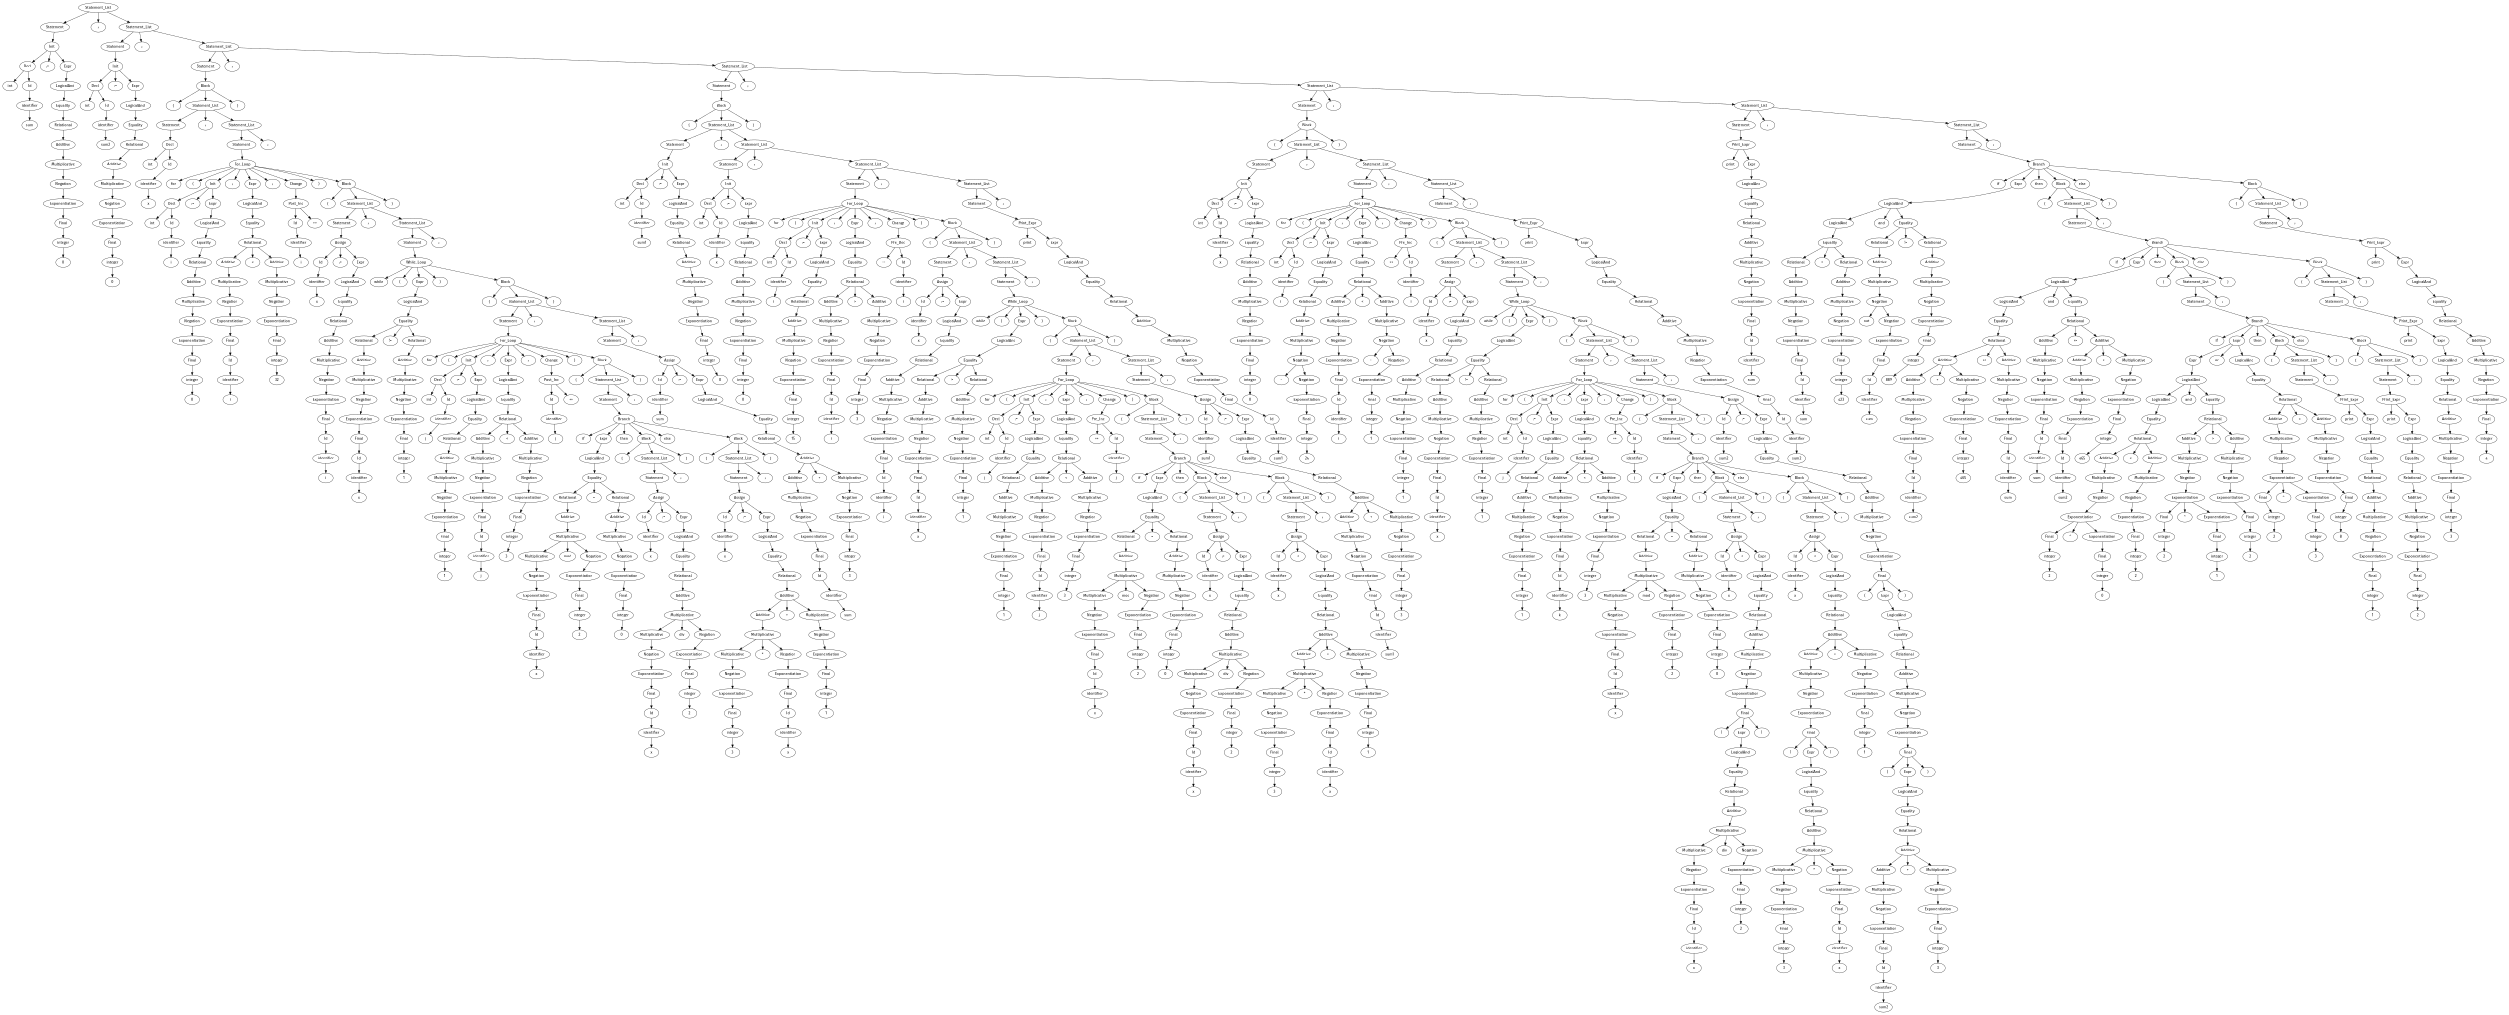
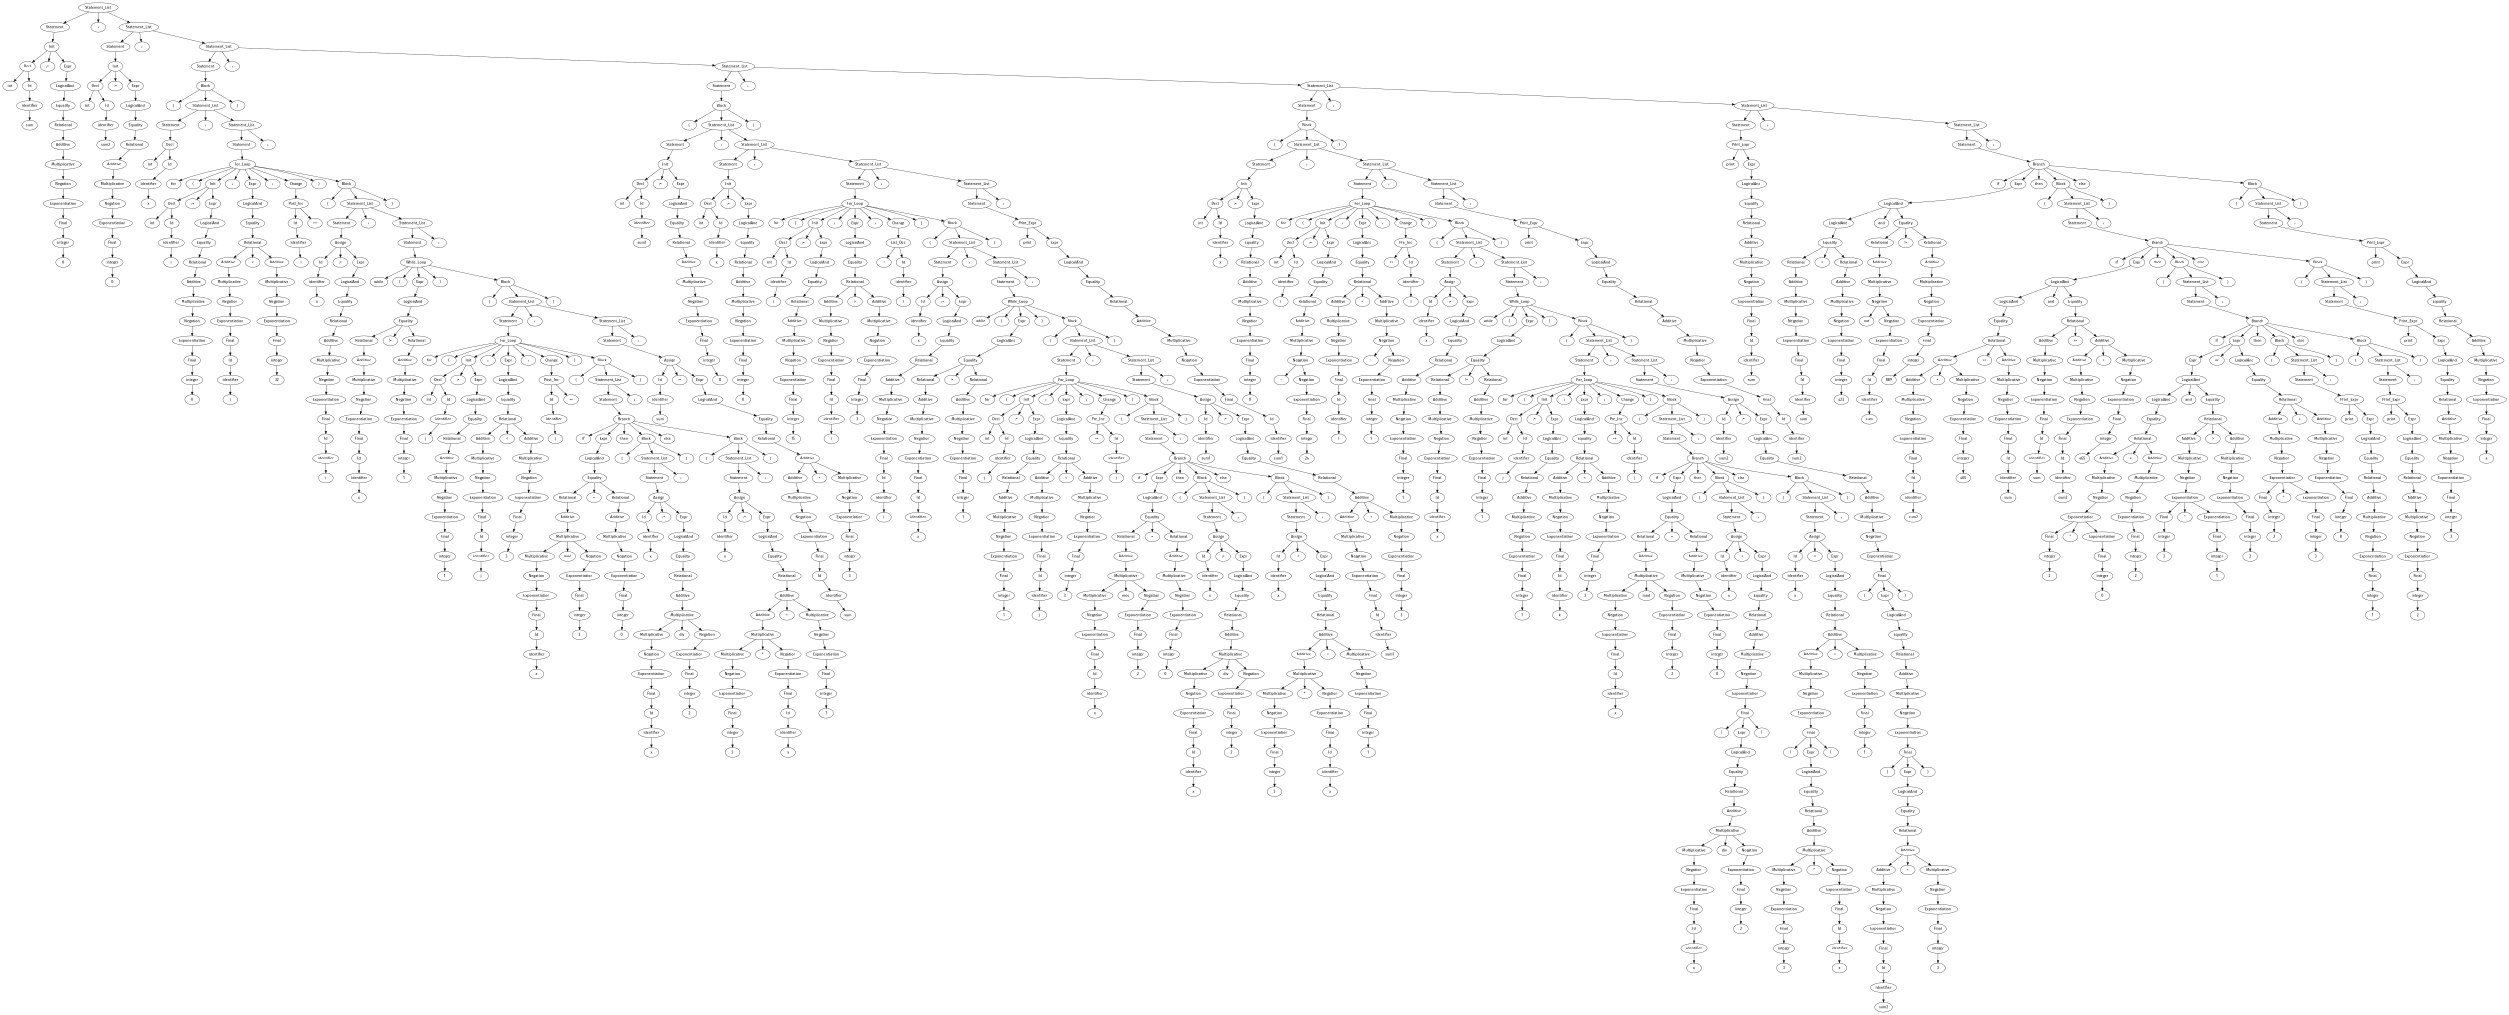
(898, 243) -> (898, 243)
